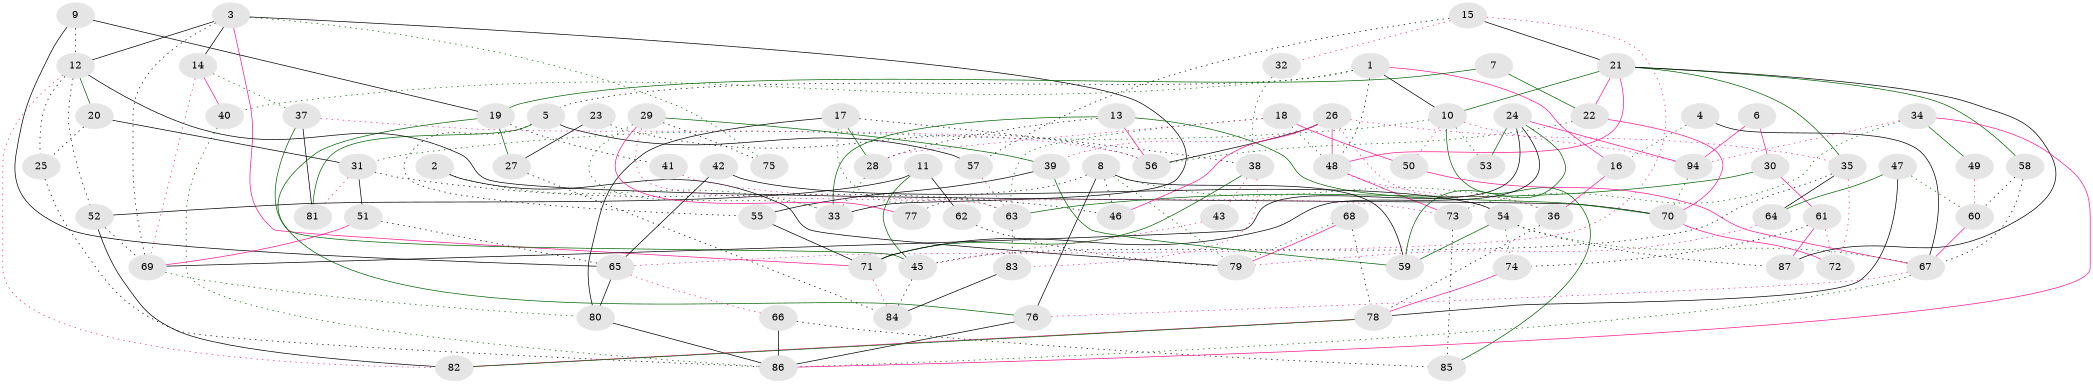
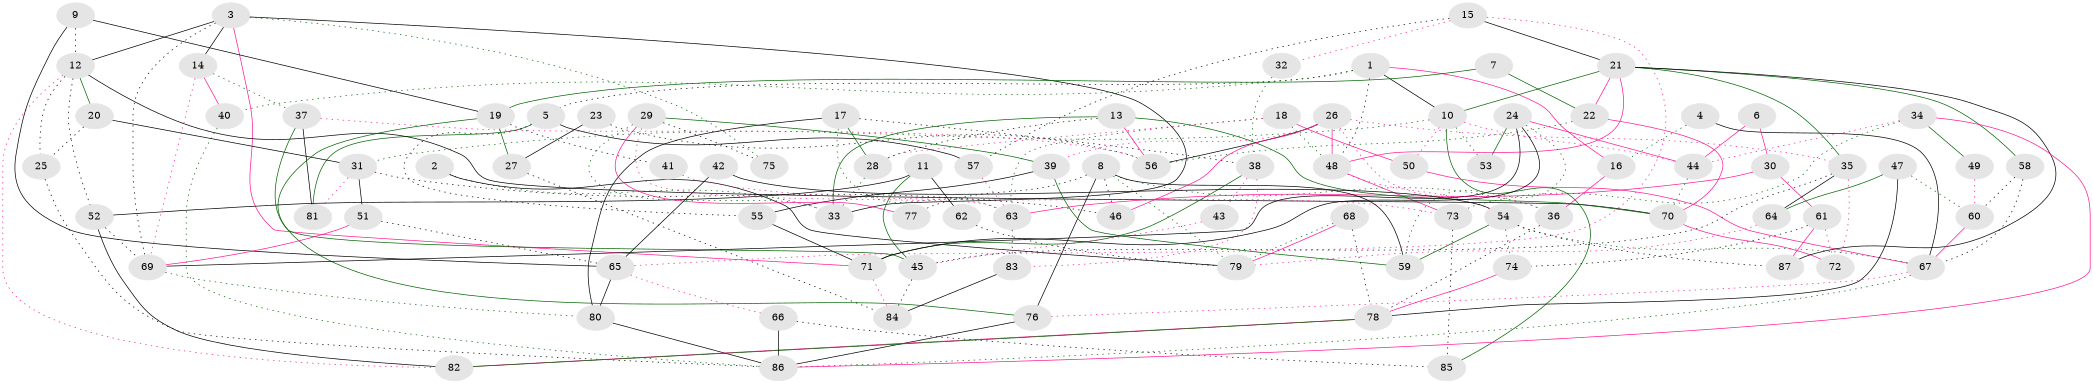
(1693, 167) -> (1693, 167)
(1560, 180) -> (1560, 180)
(1392, 195) -> (1392, 195)
